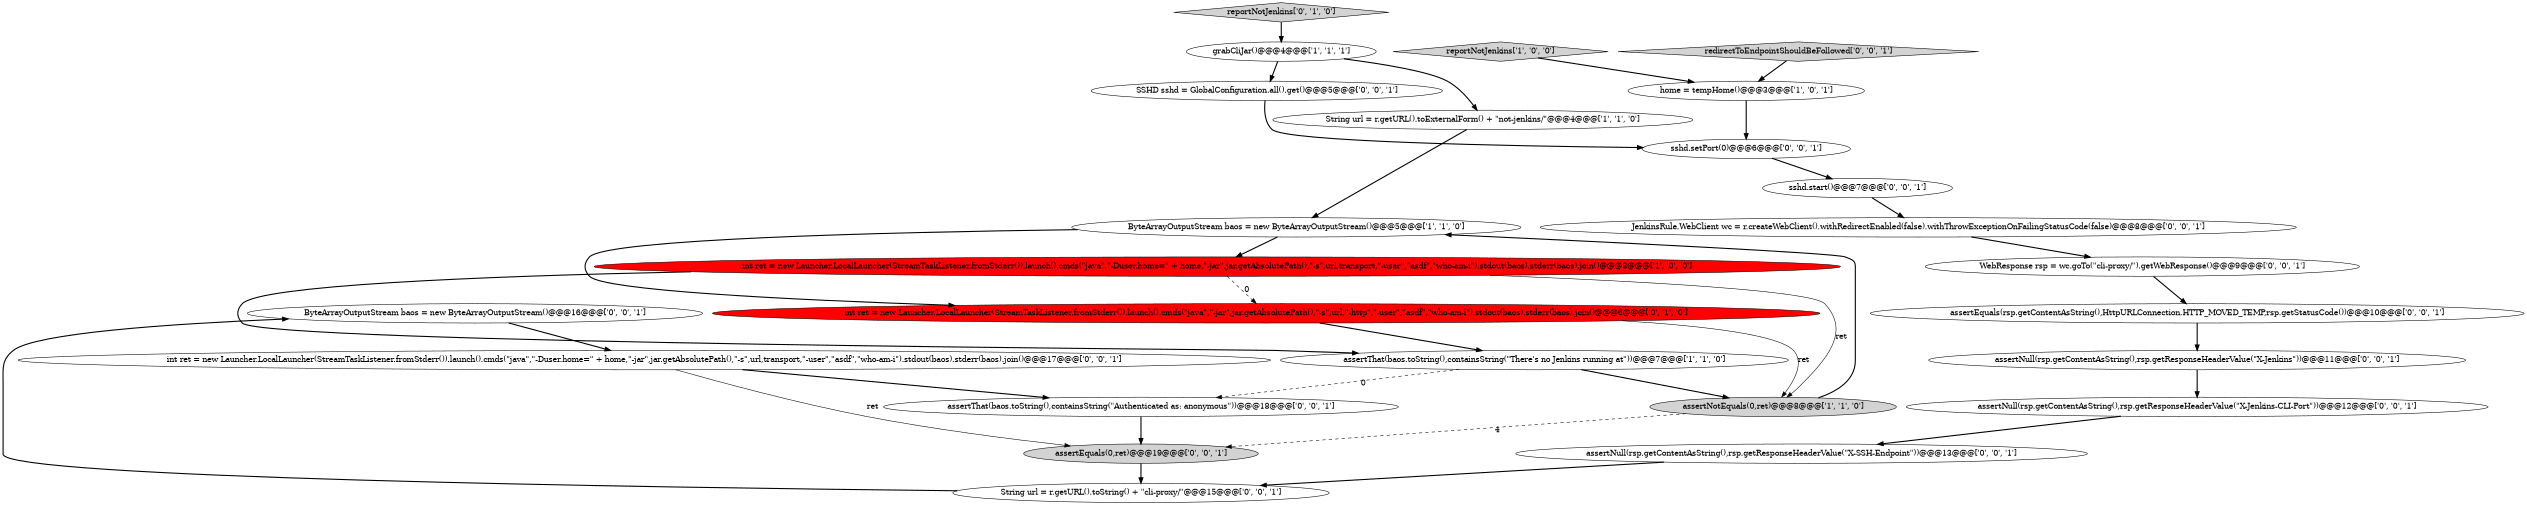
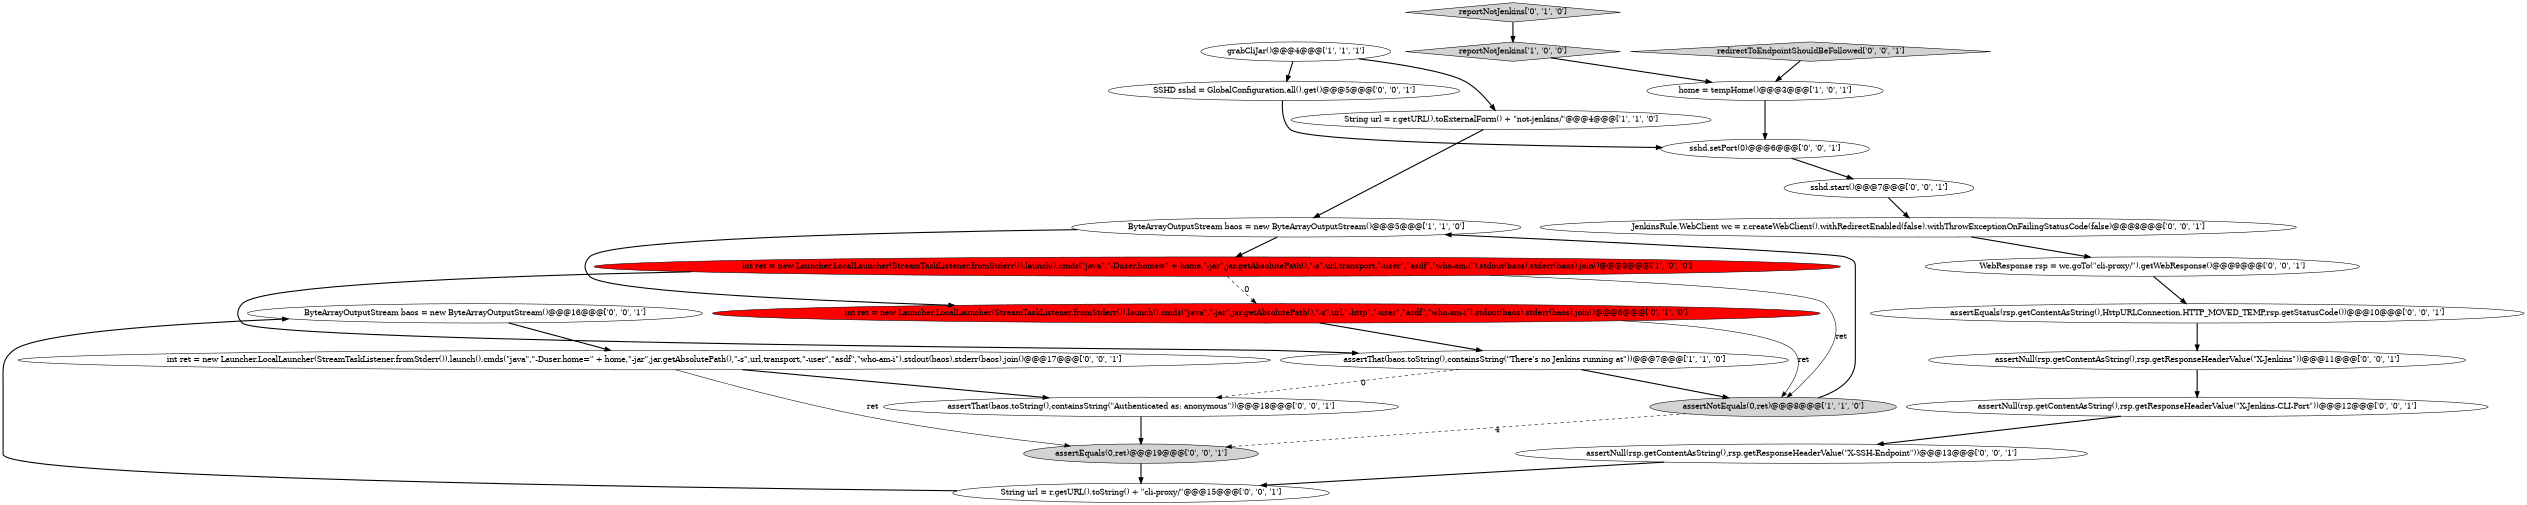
(1281, 29) -> (1513, 29)
